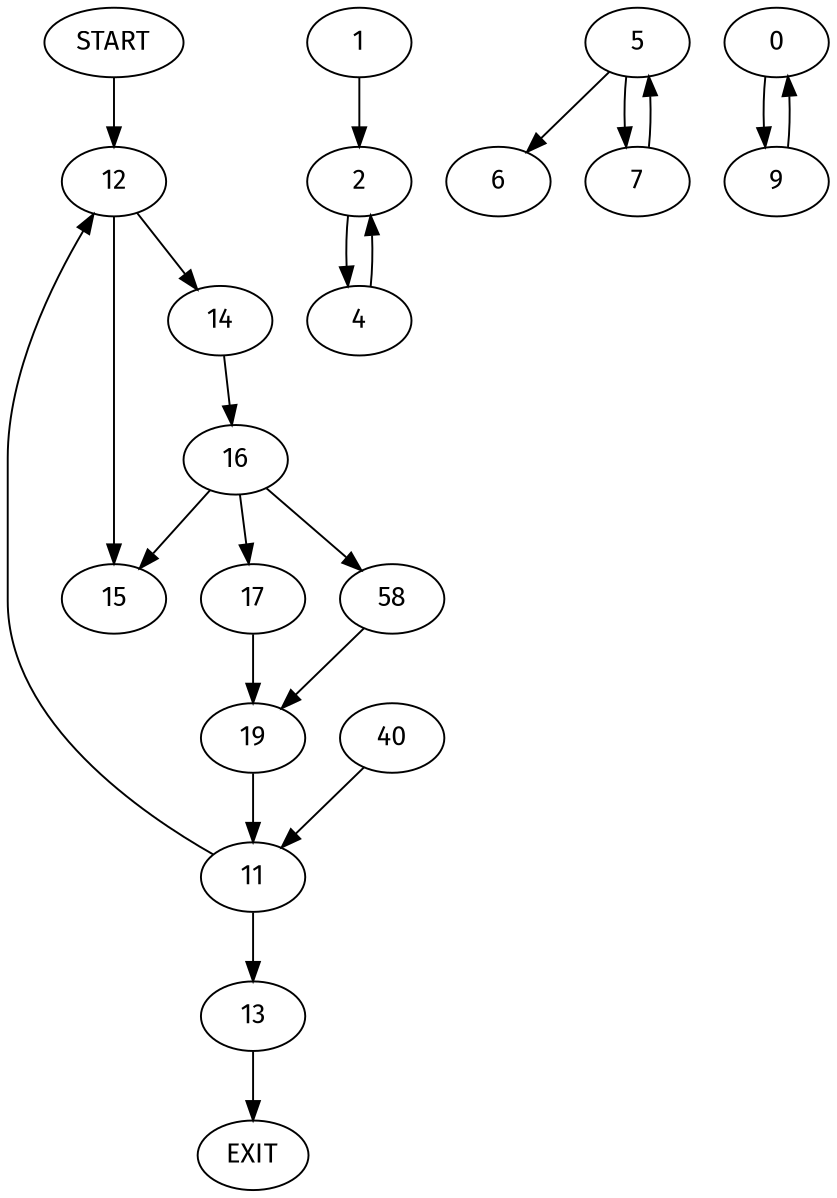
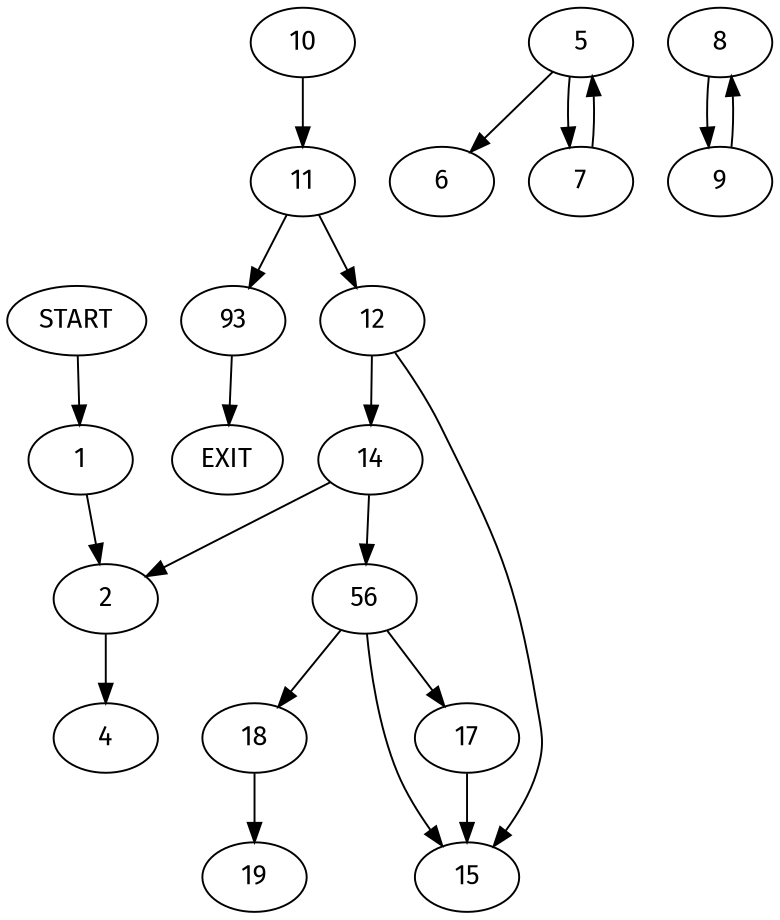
(777, 43) -> (720, 43)
(114, 103) -> (78, 381)
(372, 261) -> (247, 525)
(236, 460) -> (365, 599)
(392, 599) -> (255, 738)
(253, 659) -> (467, 798)
(392, 738) -> (303, 43)
(253, 798) -> none
(253, 1016) -> (233, 321)
